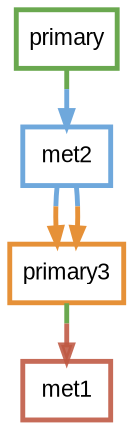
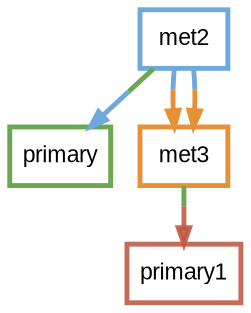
(67, 90) -> (128, 92)
(67, 273) -> (184, 156)
(67, 391) -> (184, 273)
